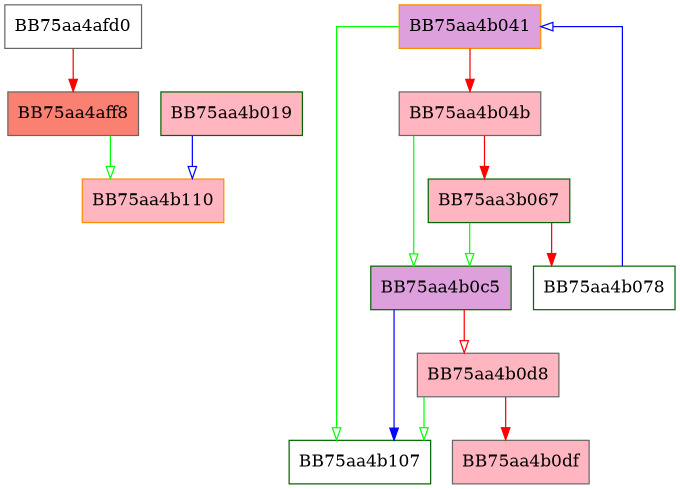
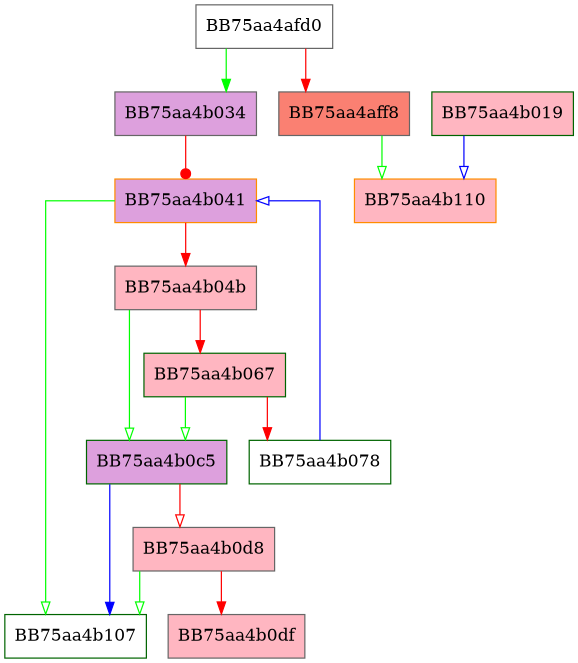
none -> (186, 114)
(499, 201) -> (215, 375)
